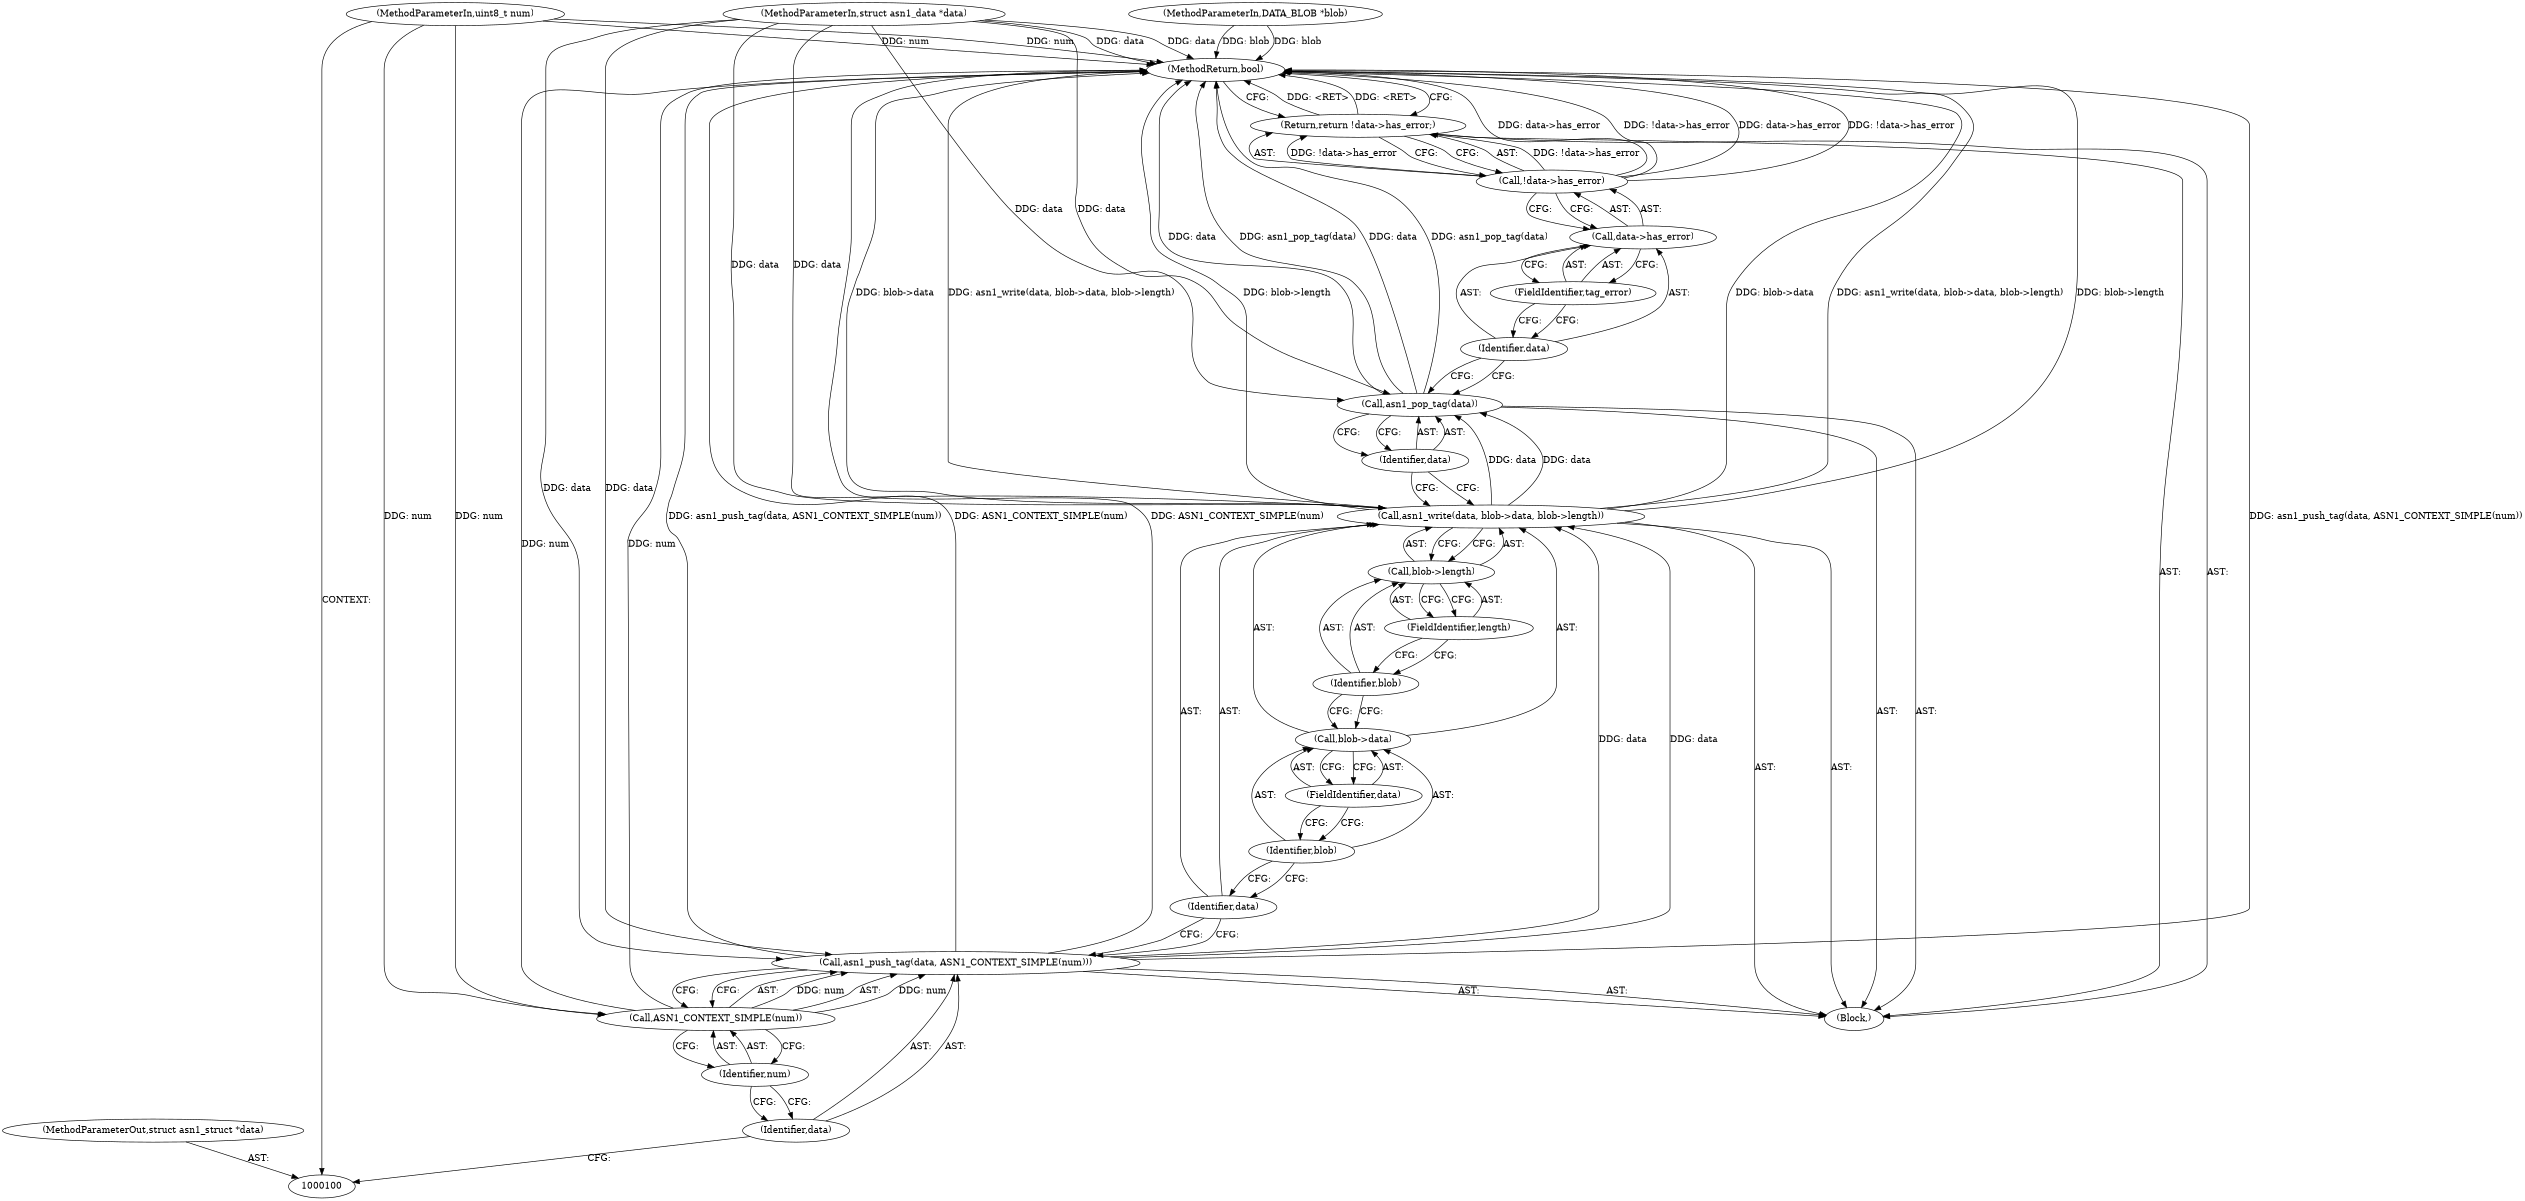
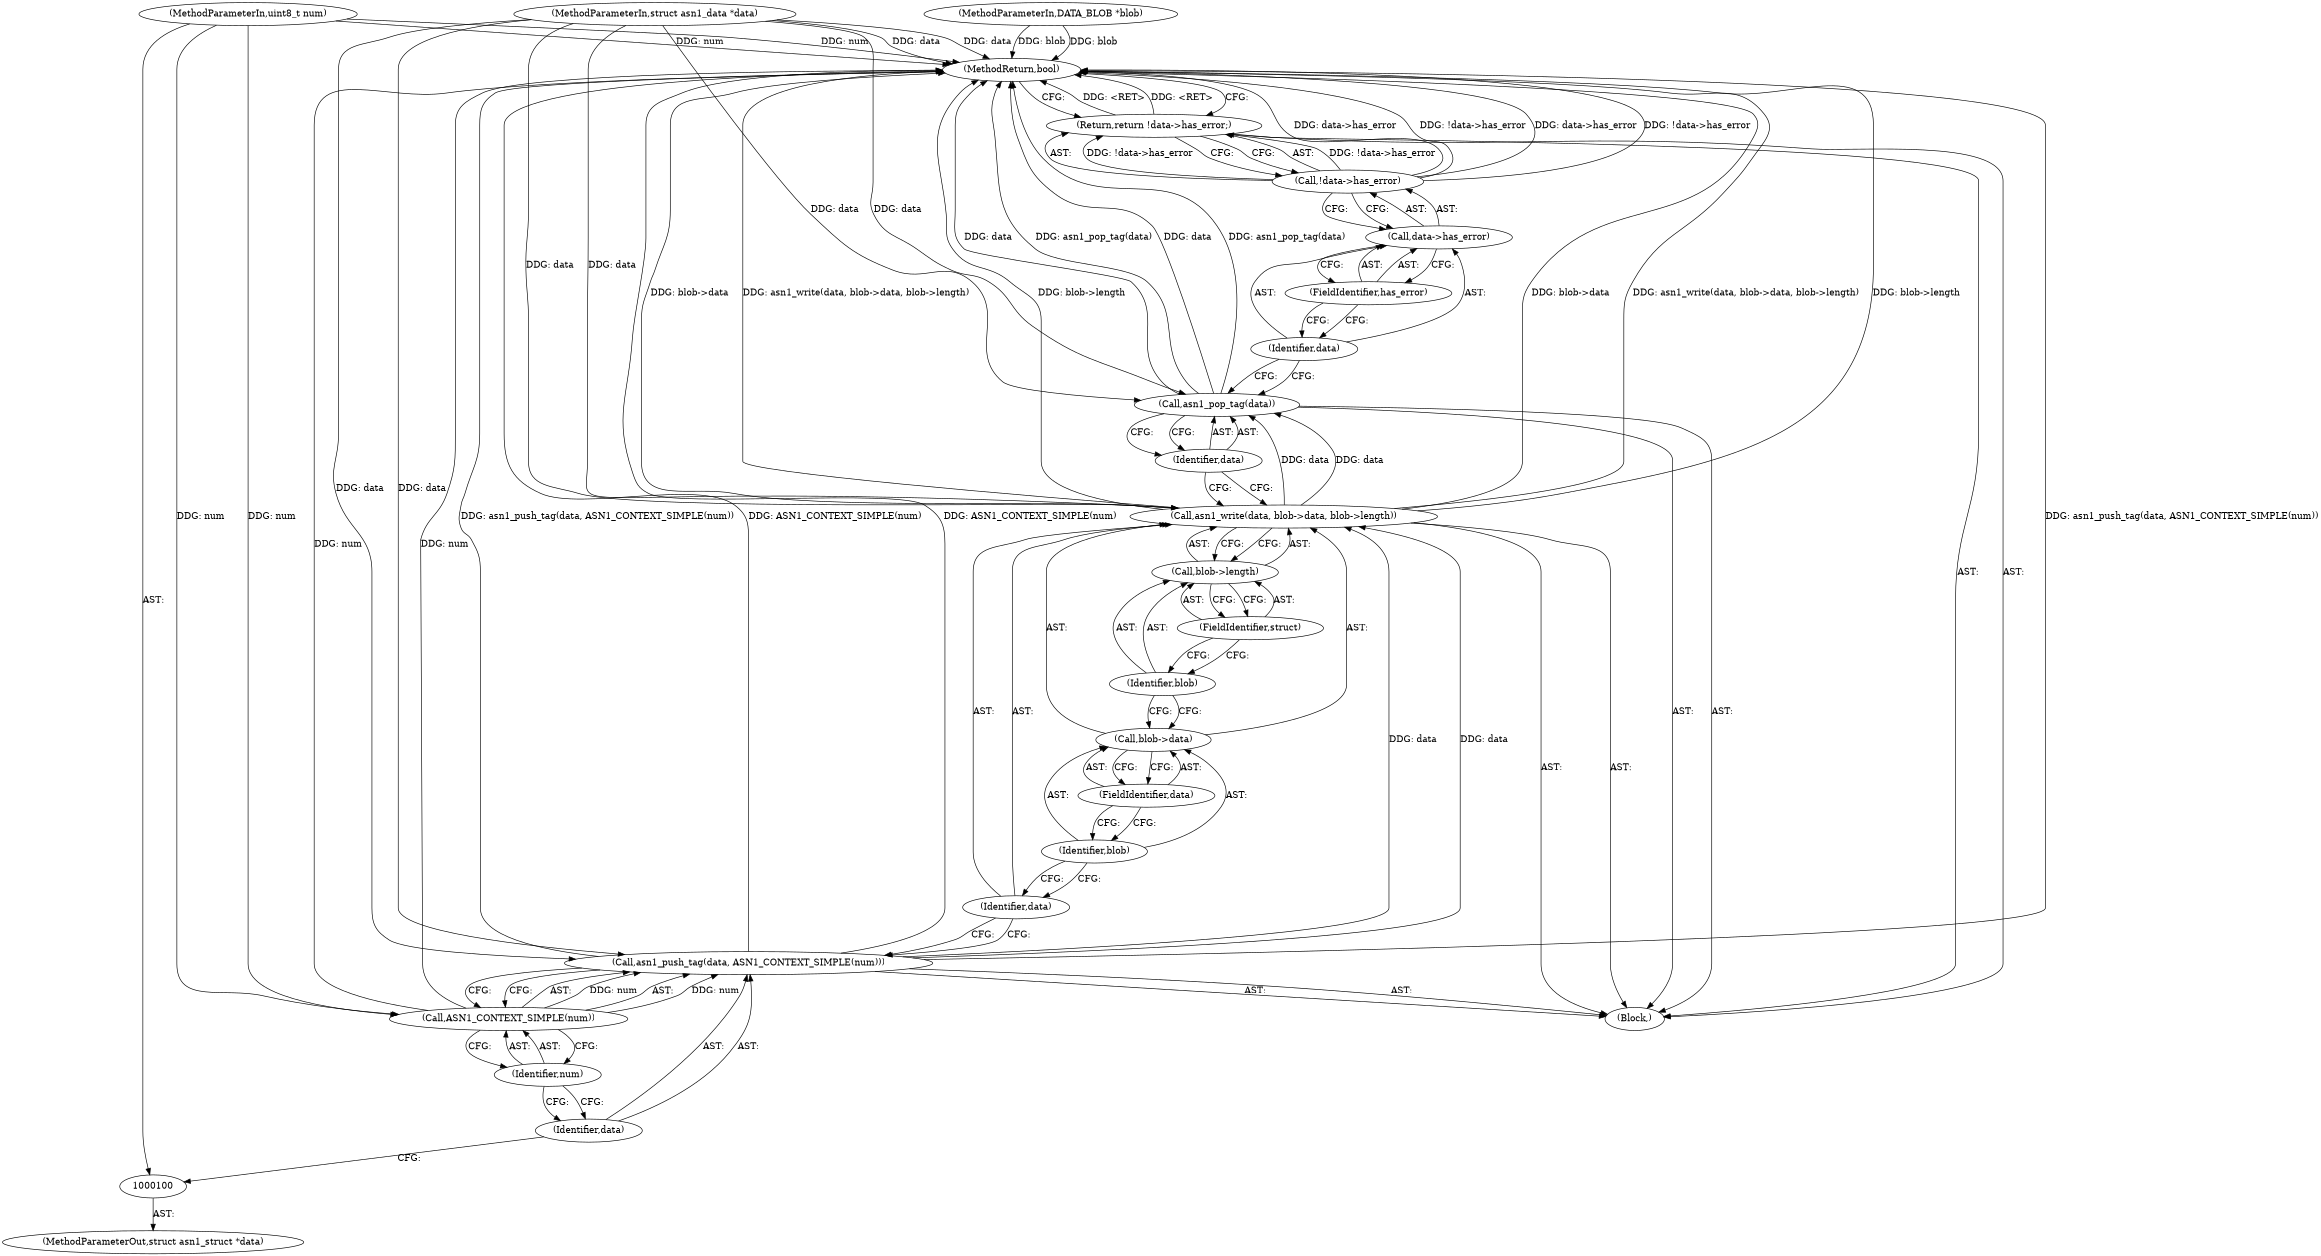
(1573, 293) -> (1368, 293)
(348, 600) -> (155, 600)
(1459, 628) -> (1250, 628)
(239, 1159) -> (153, 1211)
